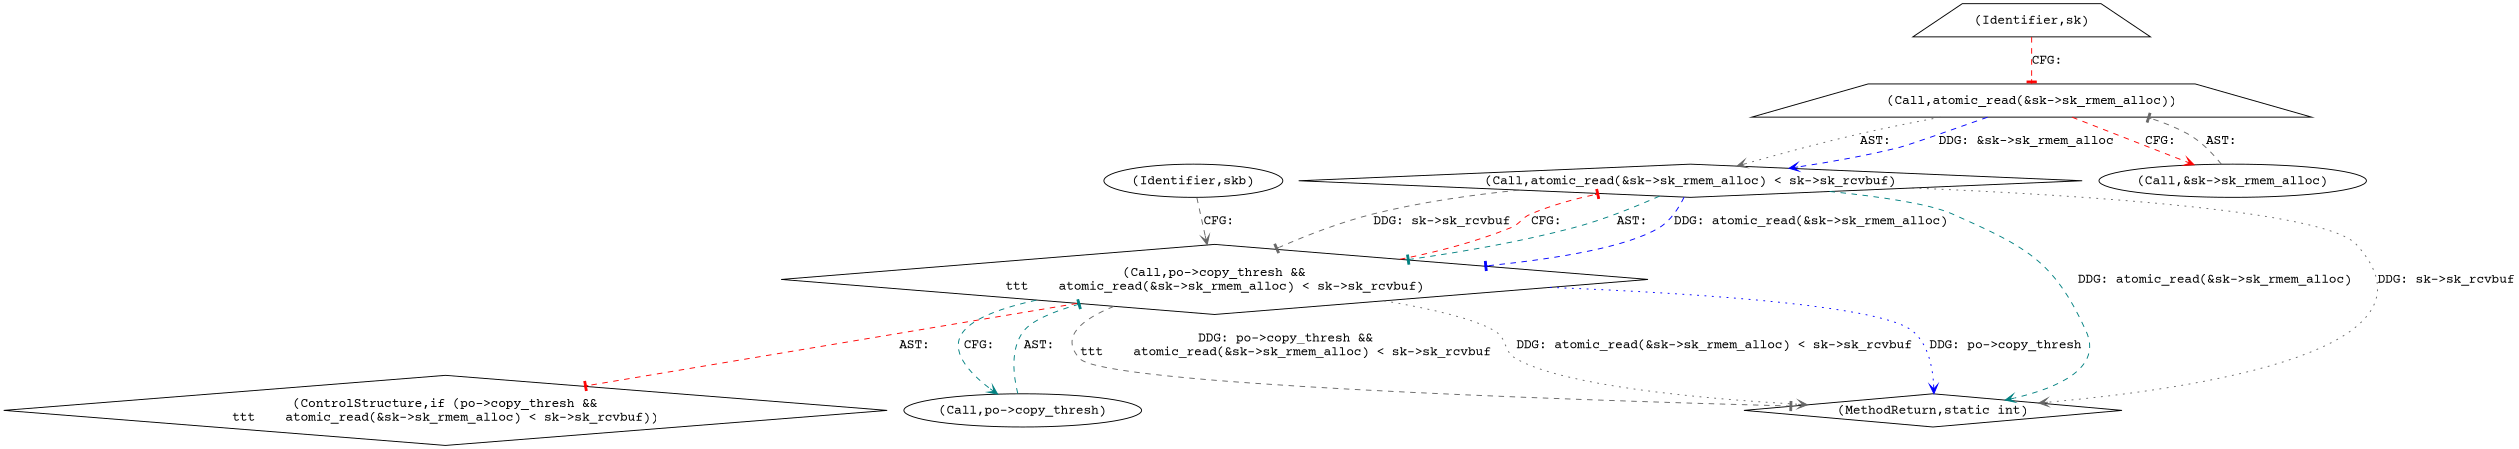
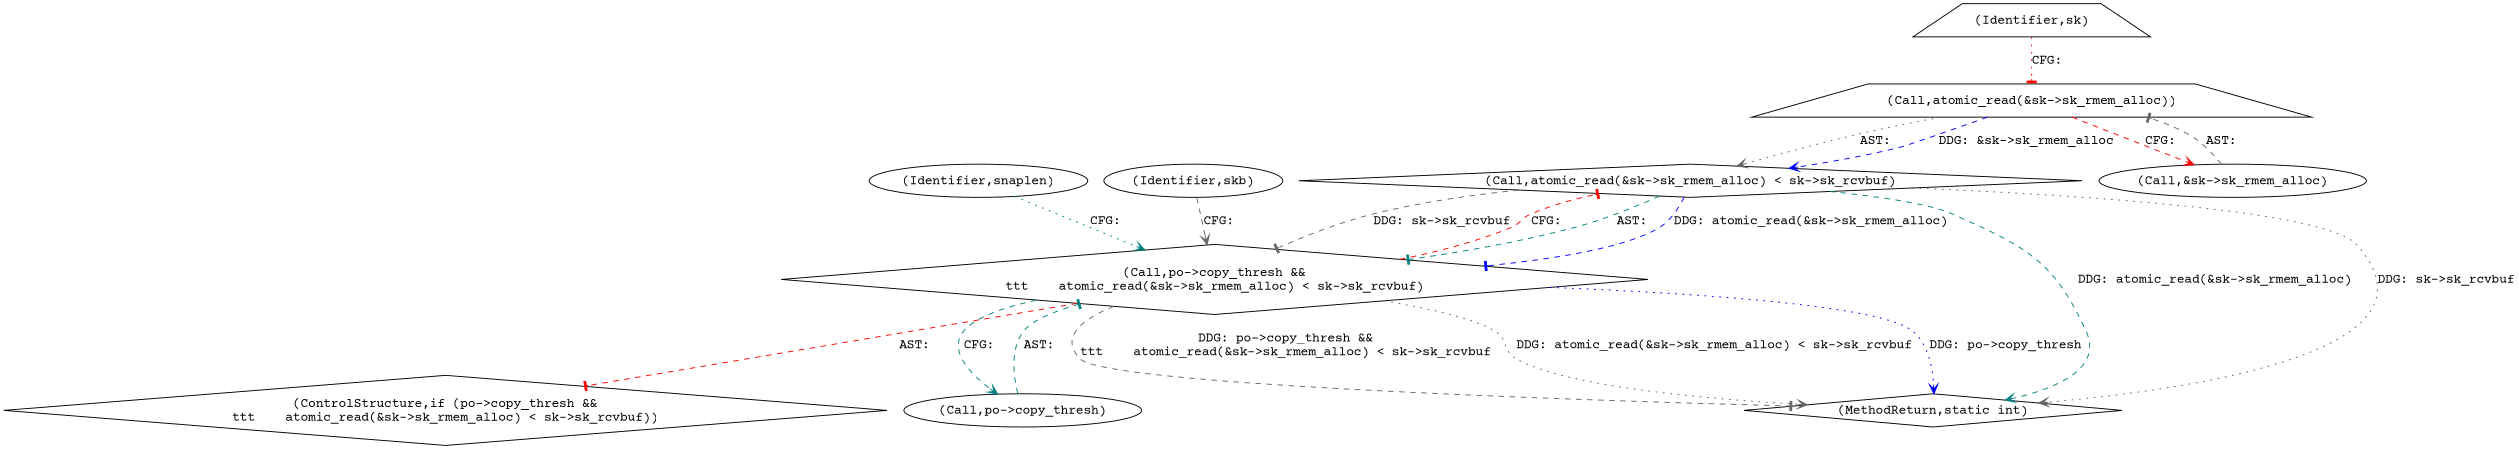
(2032, 58) -> (2032, 58)
none -> (978, 181)
